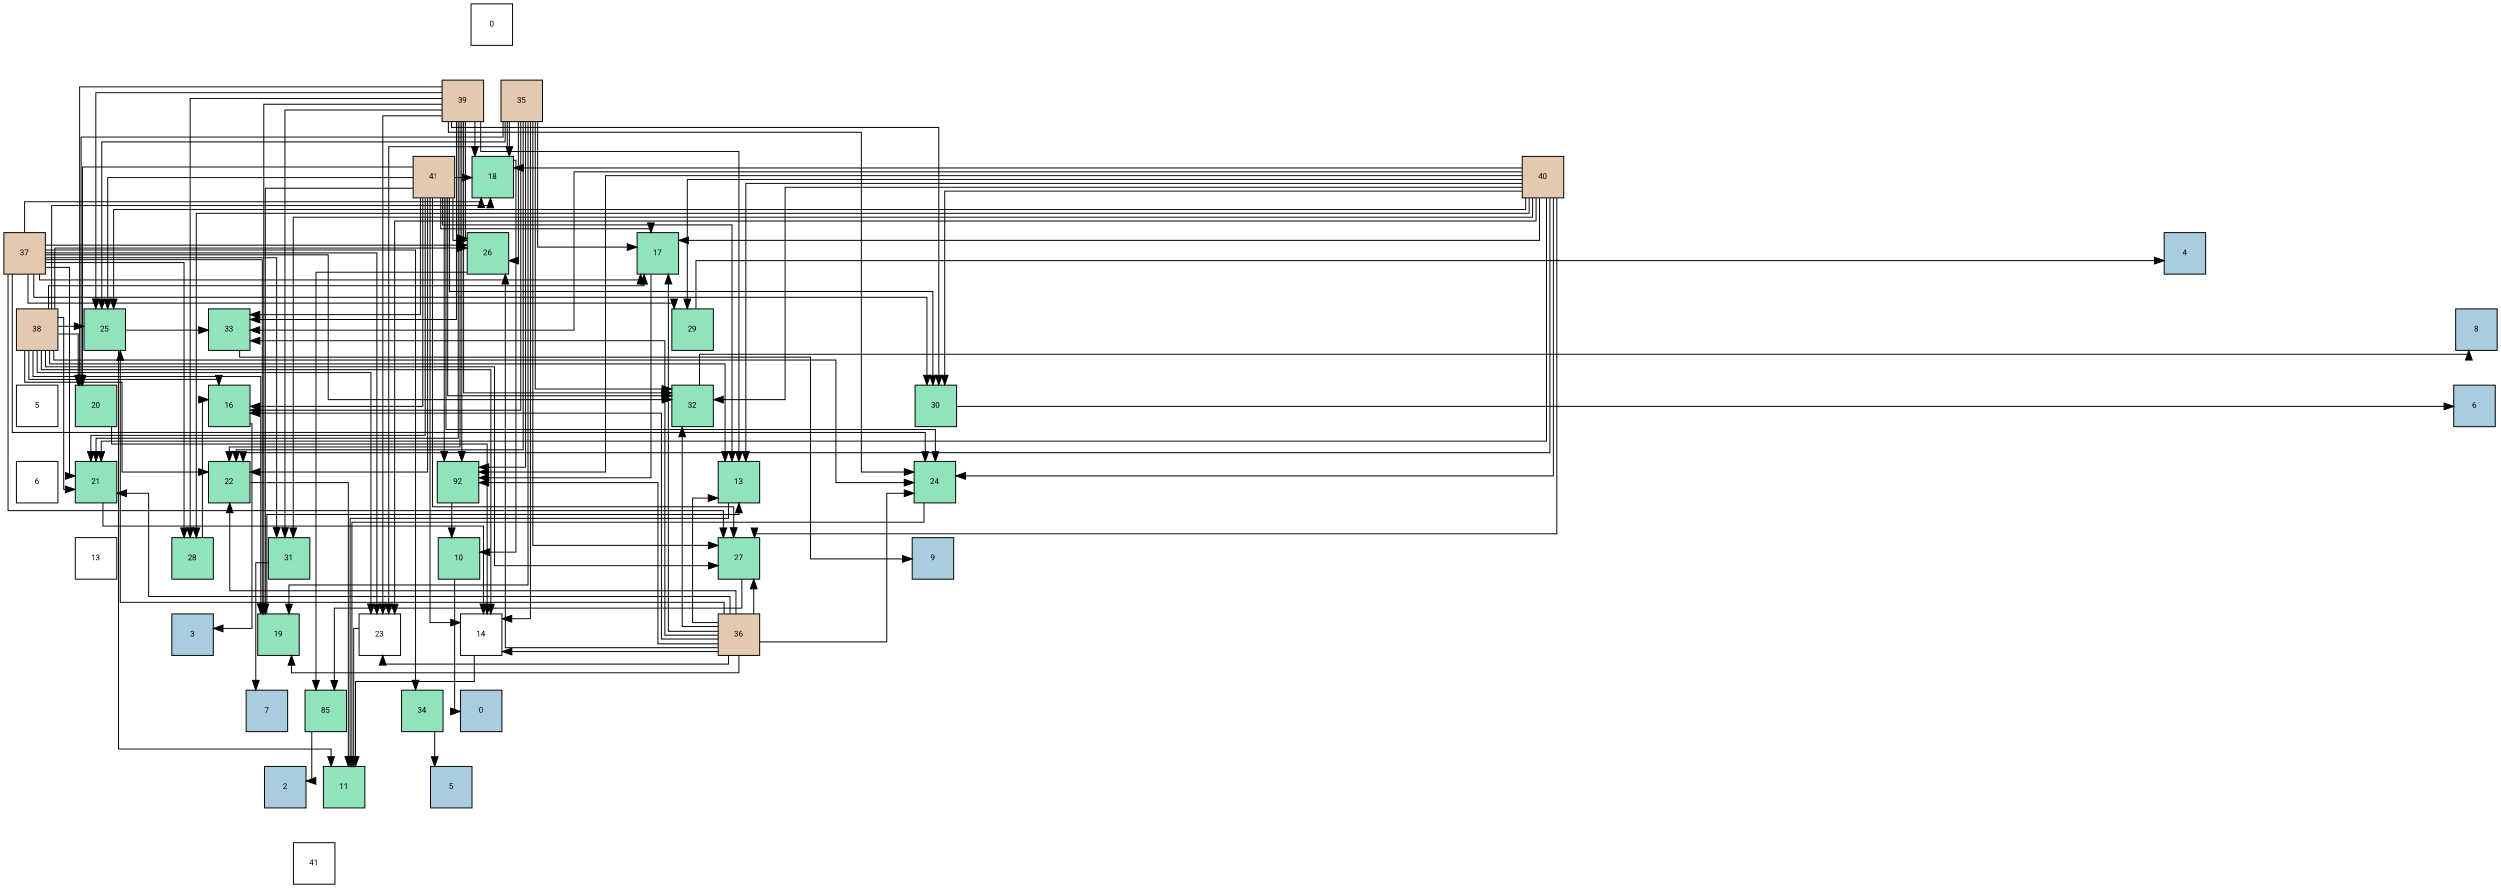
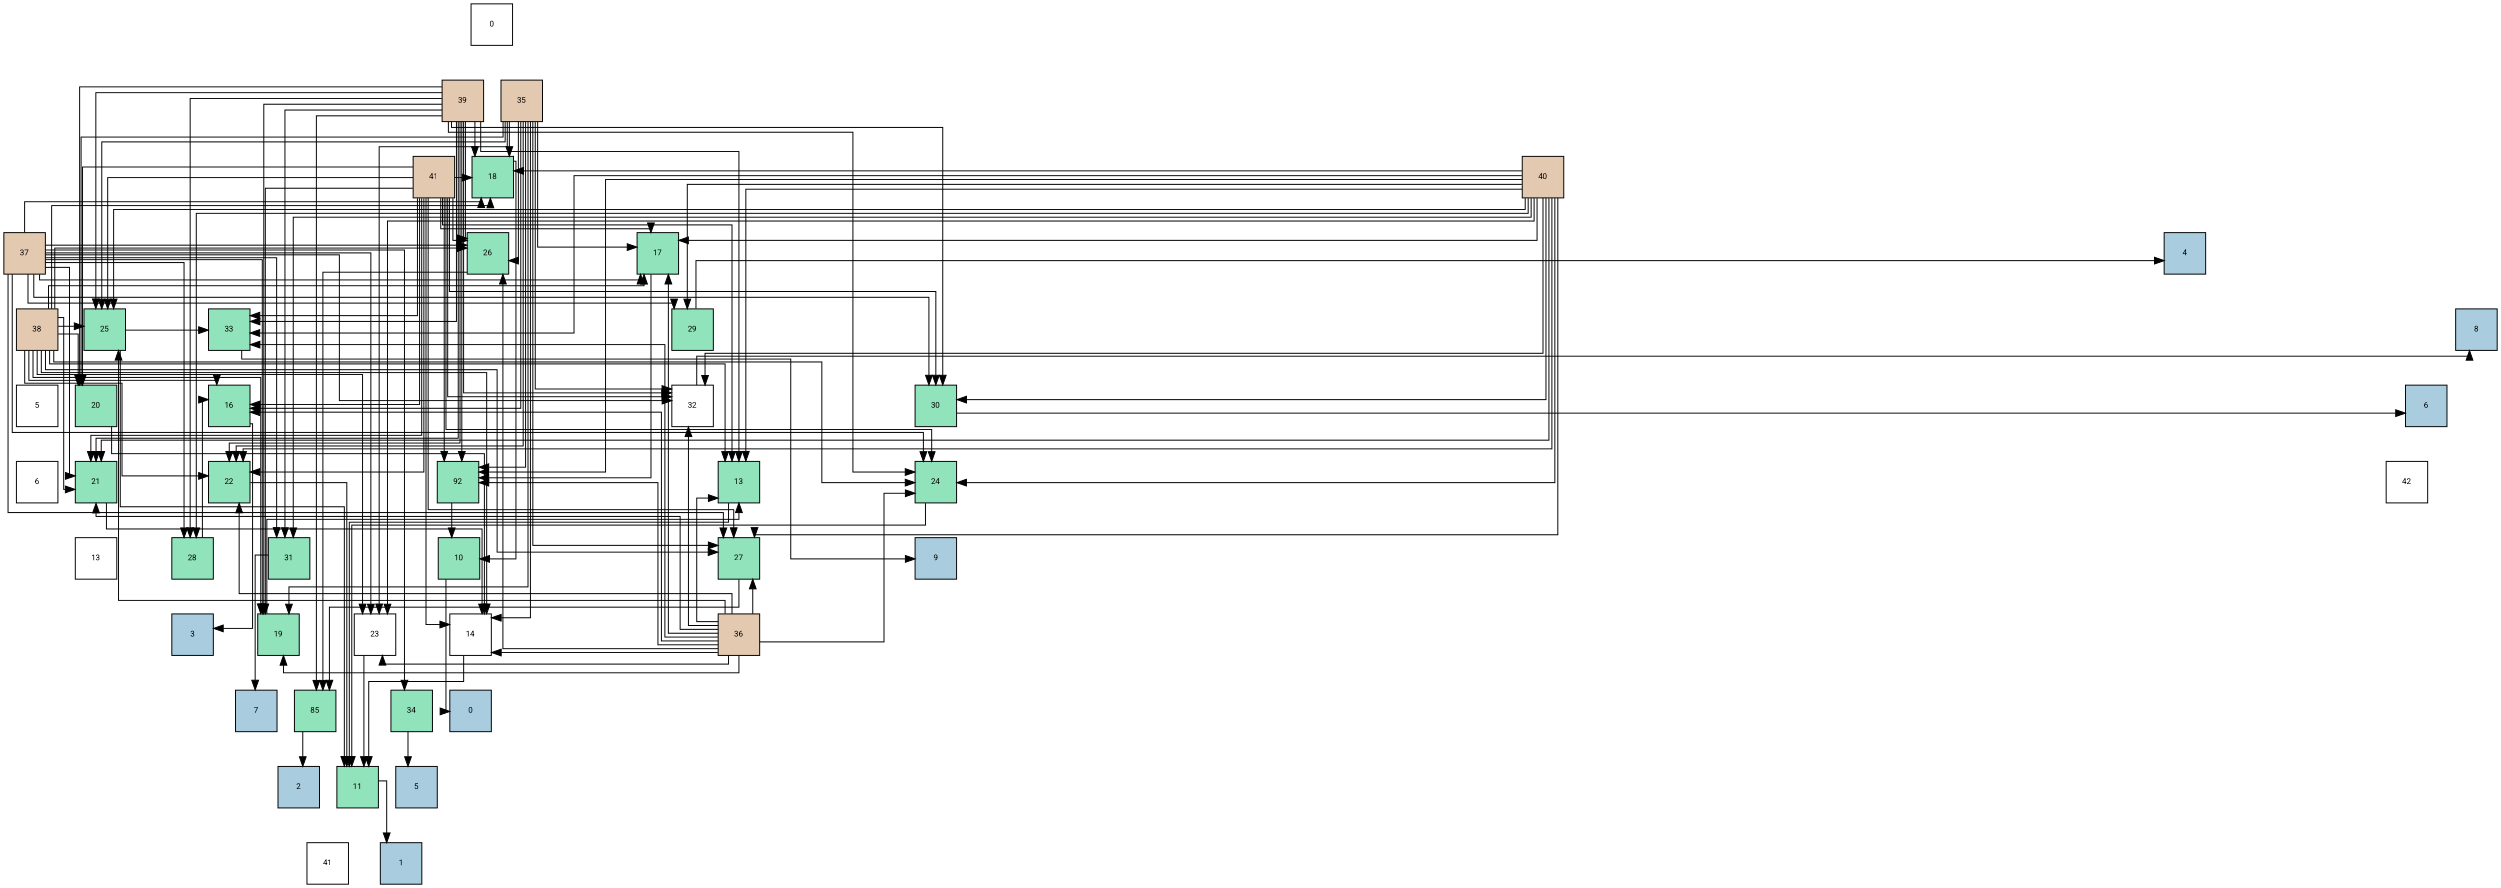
(383, 385) -> (316, 353)
(693, 406) -> (693, 406)
none -> (2407, 482)
none -> (401, 863)
